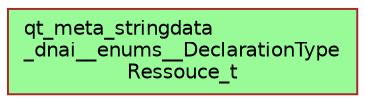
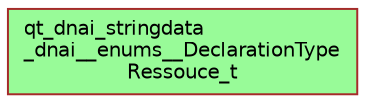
(183, 52) -> (183, 52)
